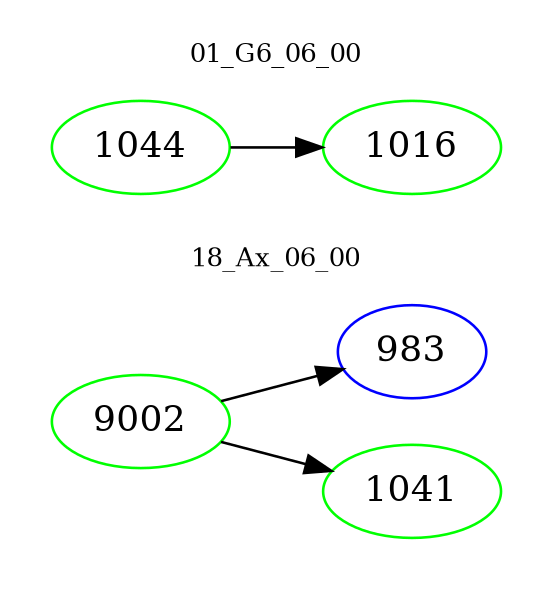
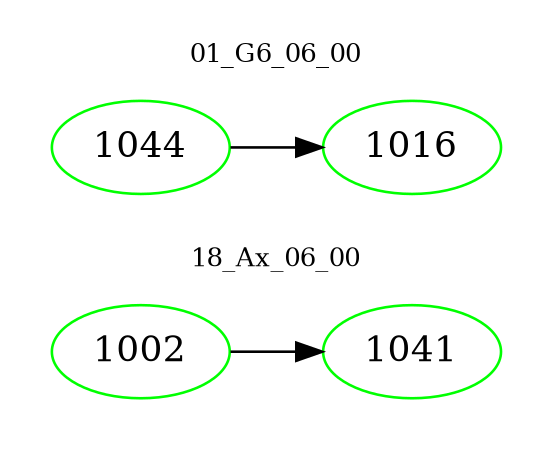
(412, 352) -> none
(141, 422) -> (141, 352)
